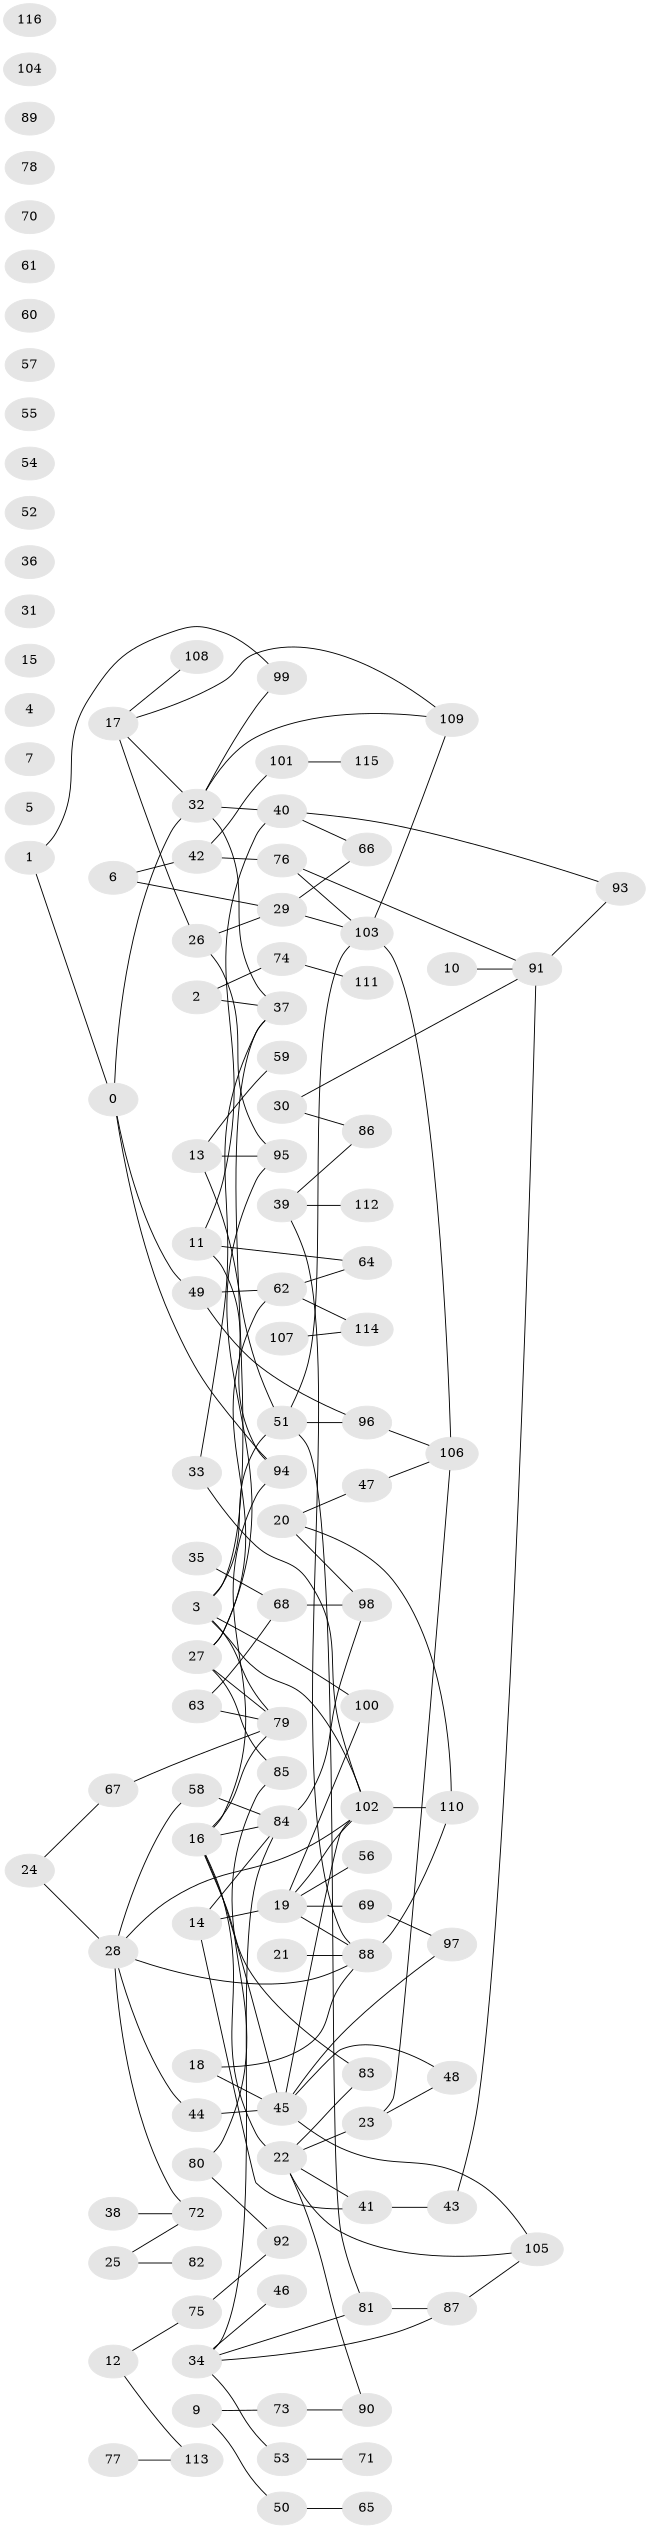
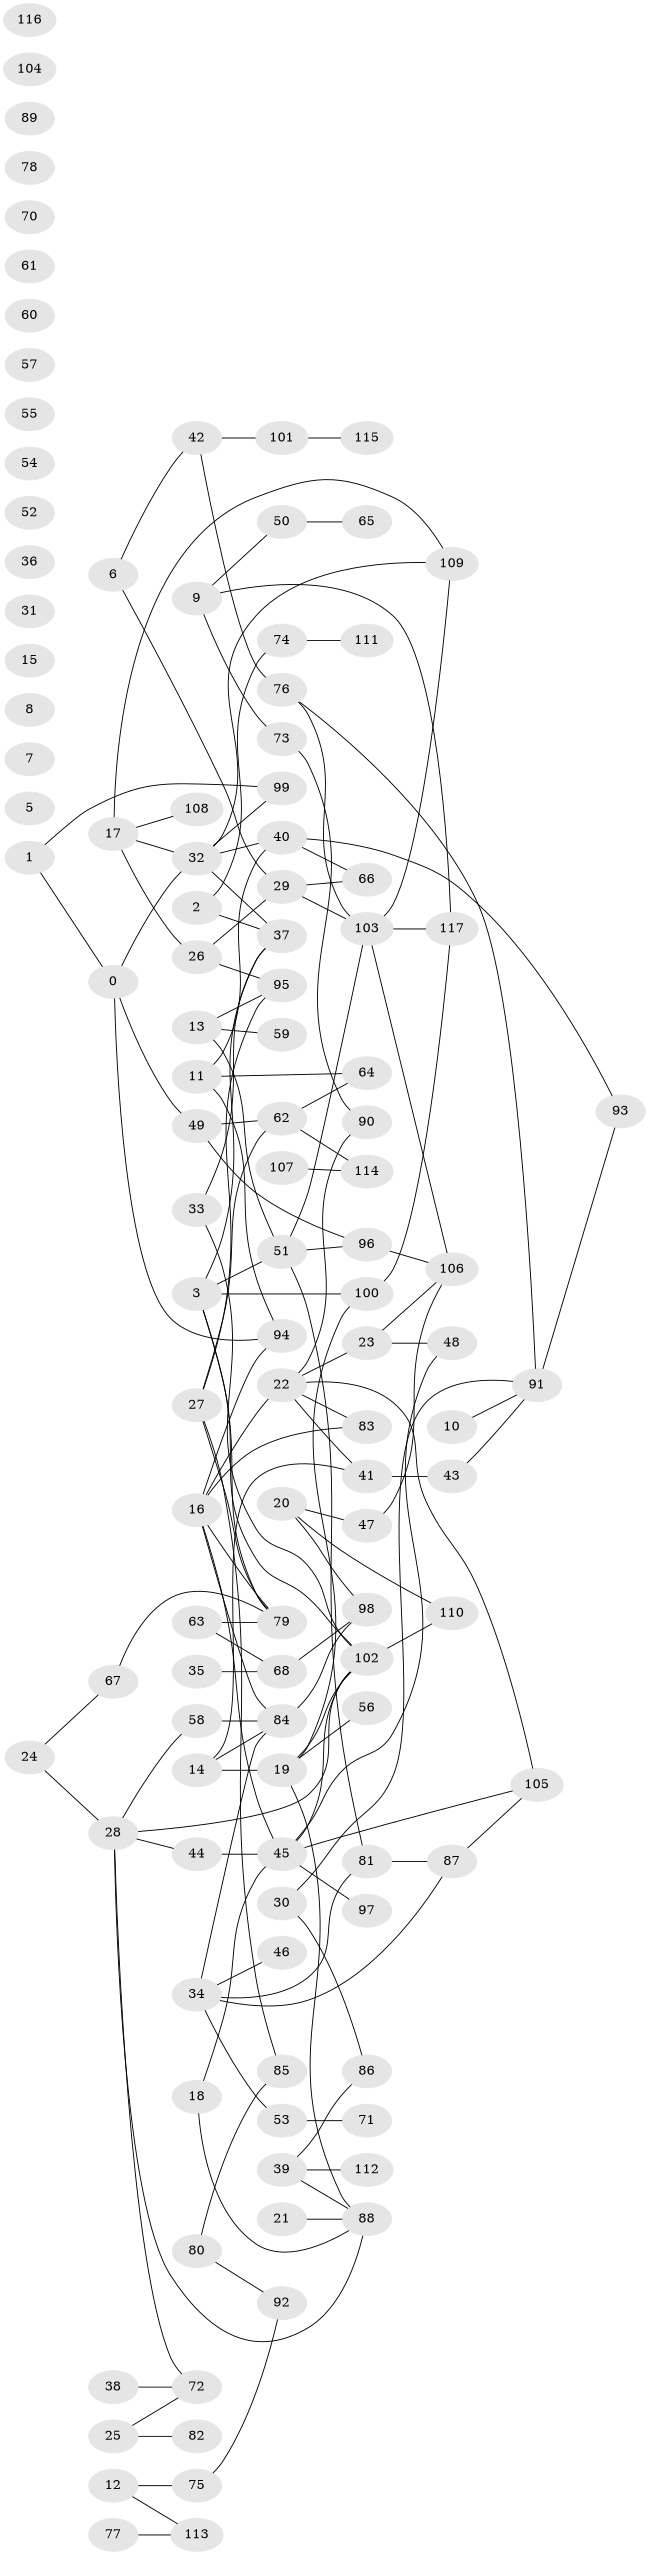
(30, 710) -> (30, 710)
none -> (452, 929)
(421, 1883) -> none
(367, 1906) -> none
